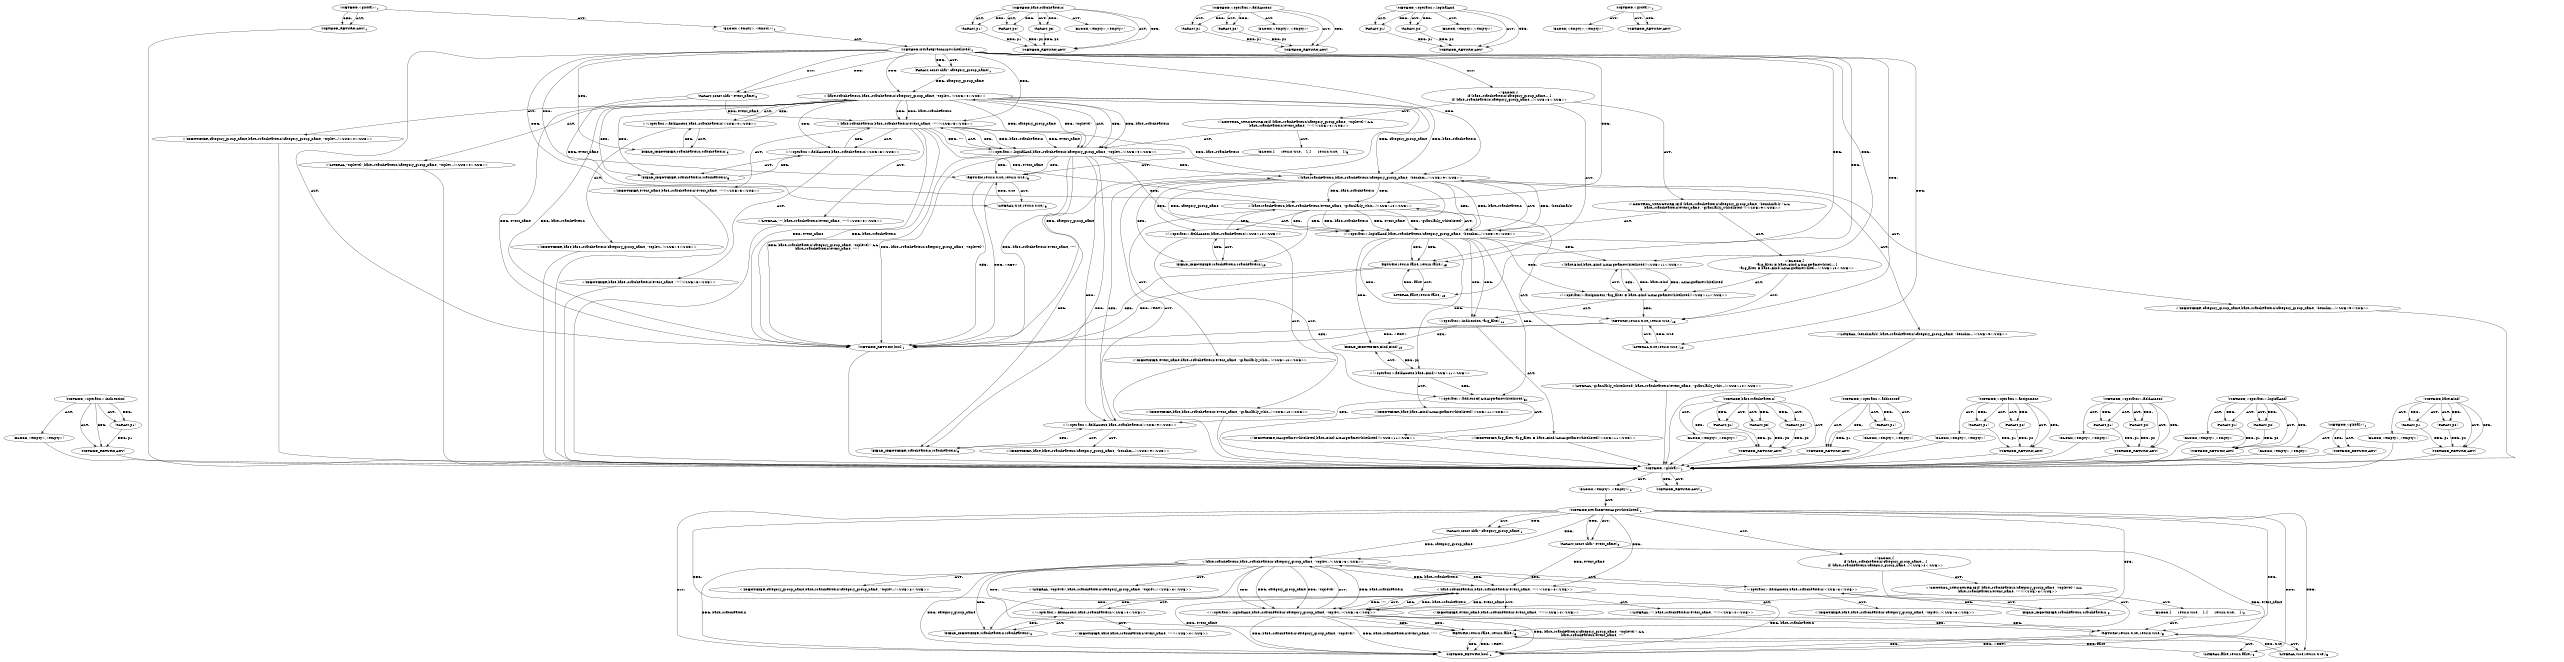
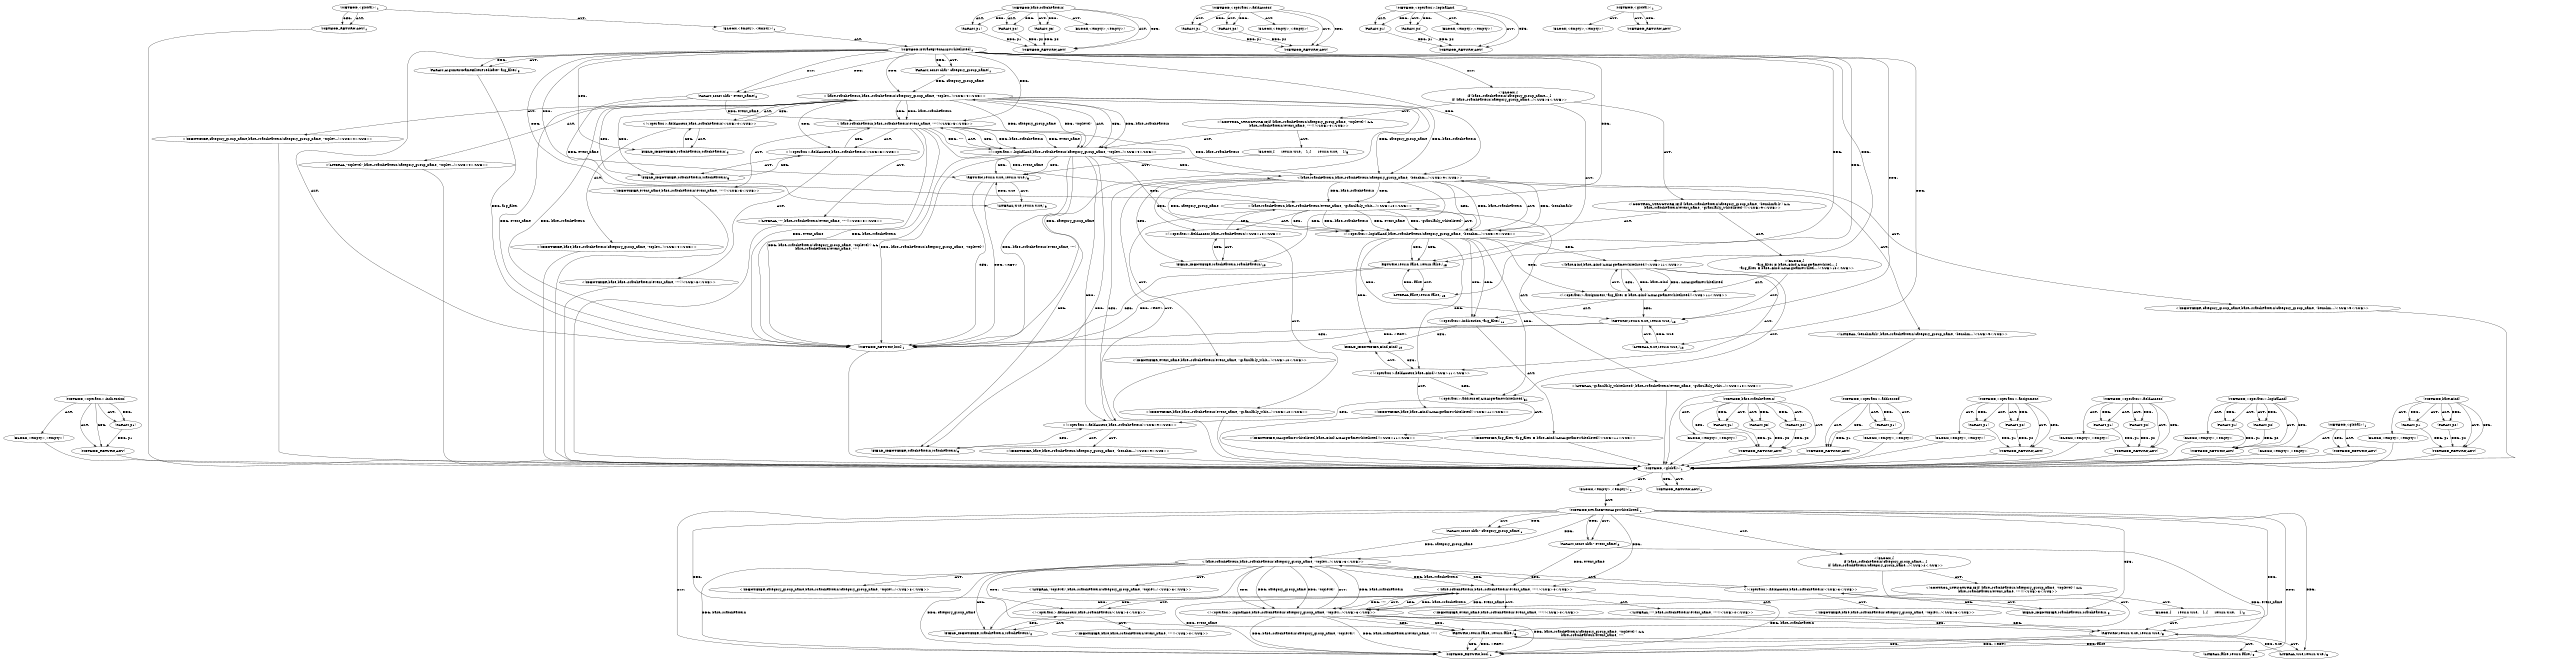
none -> (475, 71)
(1284, 306) -> (1732, 350)
none -> (1698, 351)
(1412, 360) -> (1412, 360)
